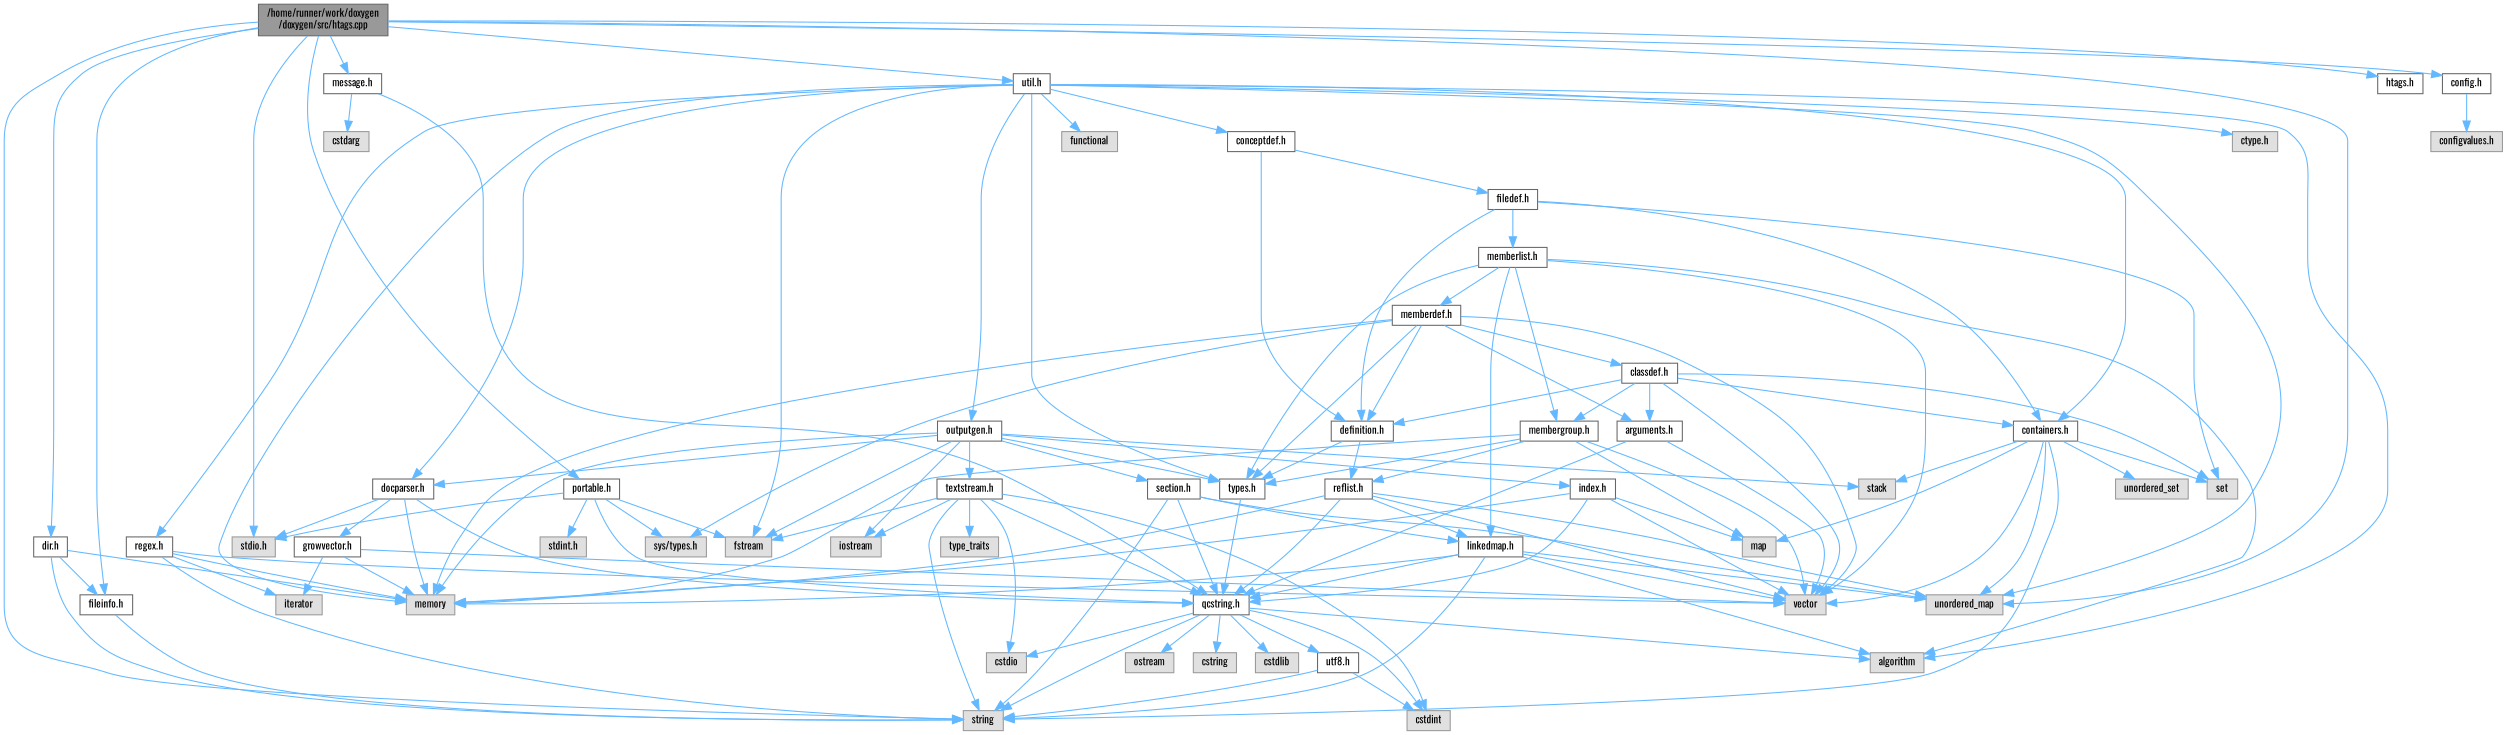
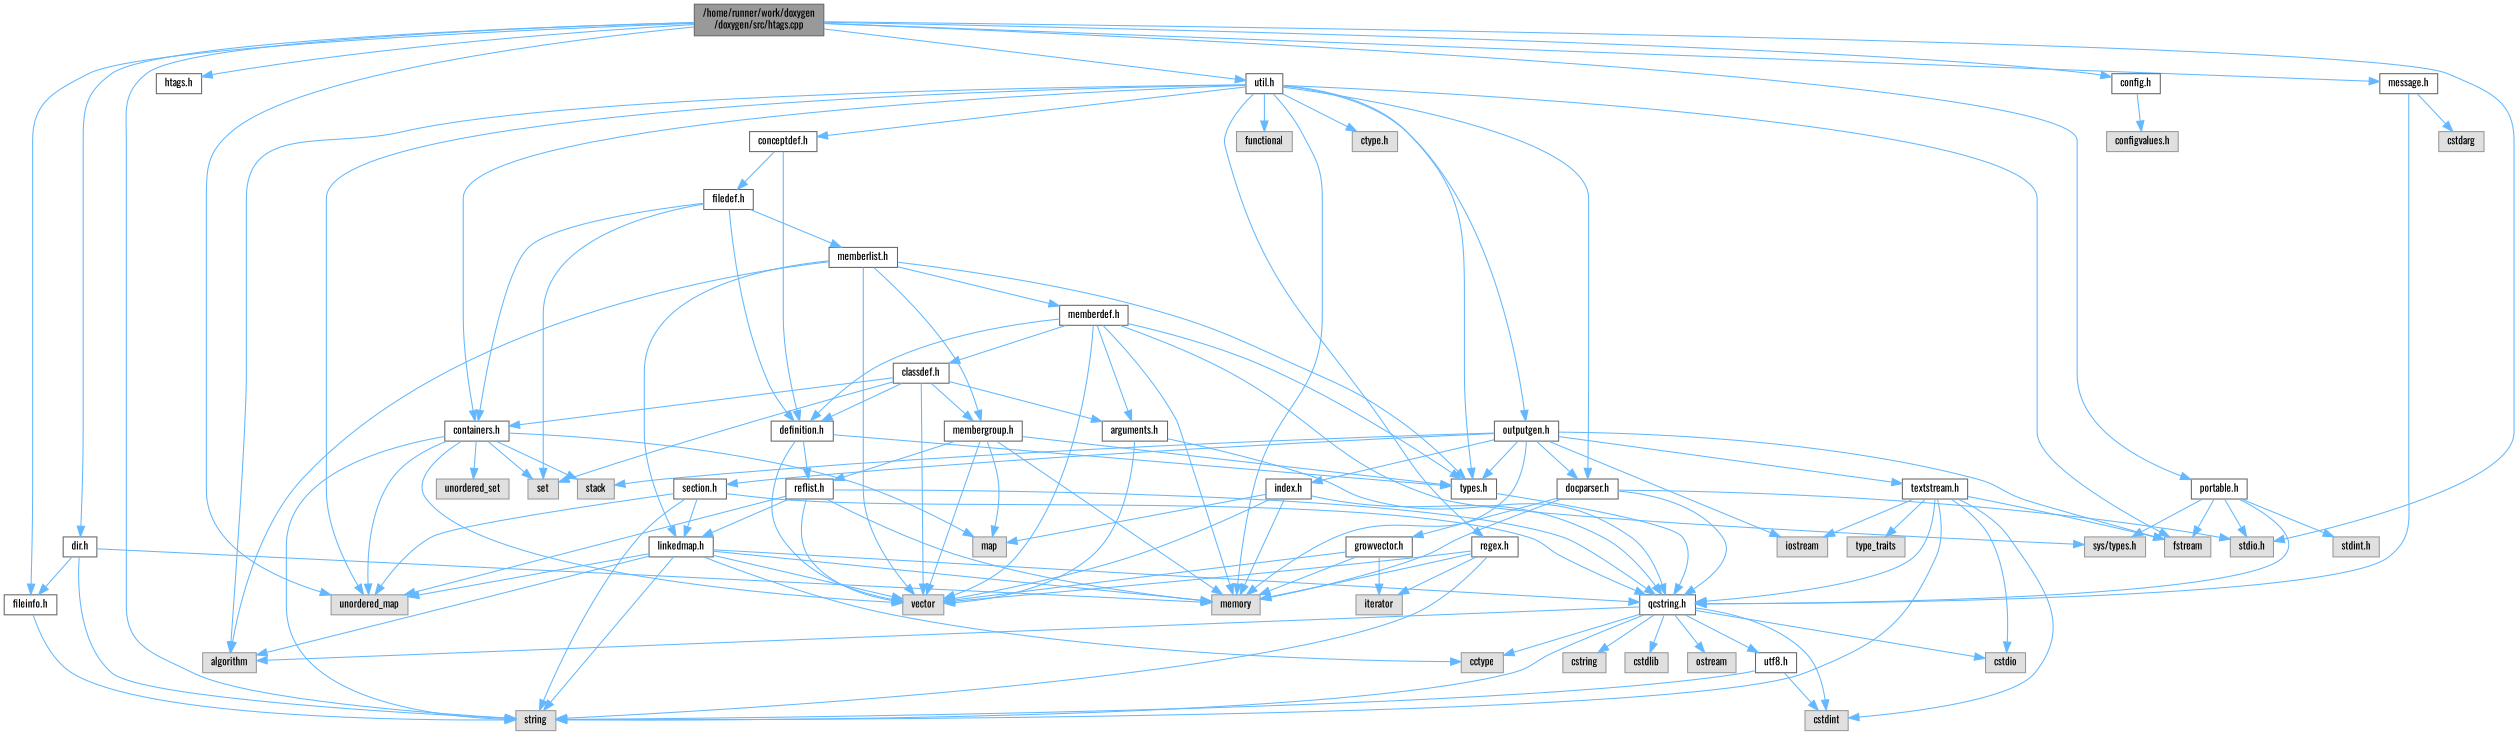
none -> (786, 544)
none -> (1482, 663)
